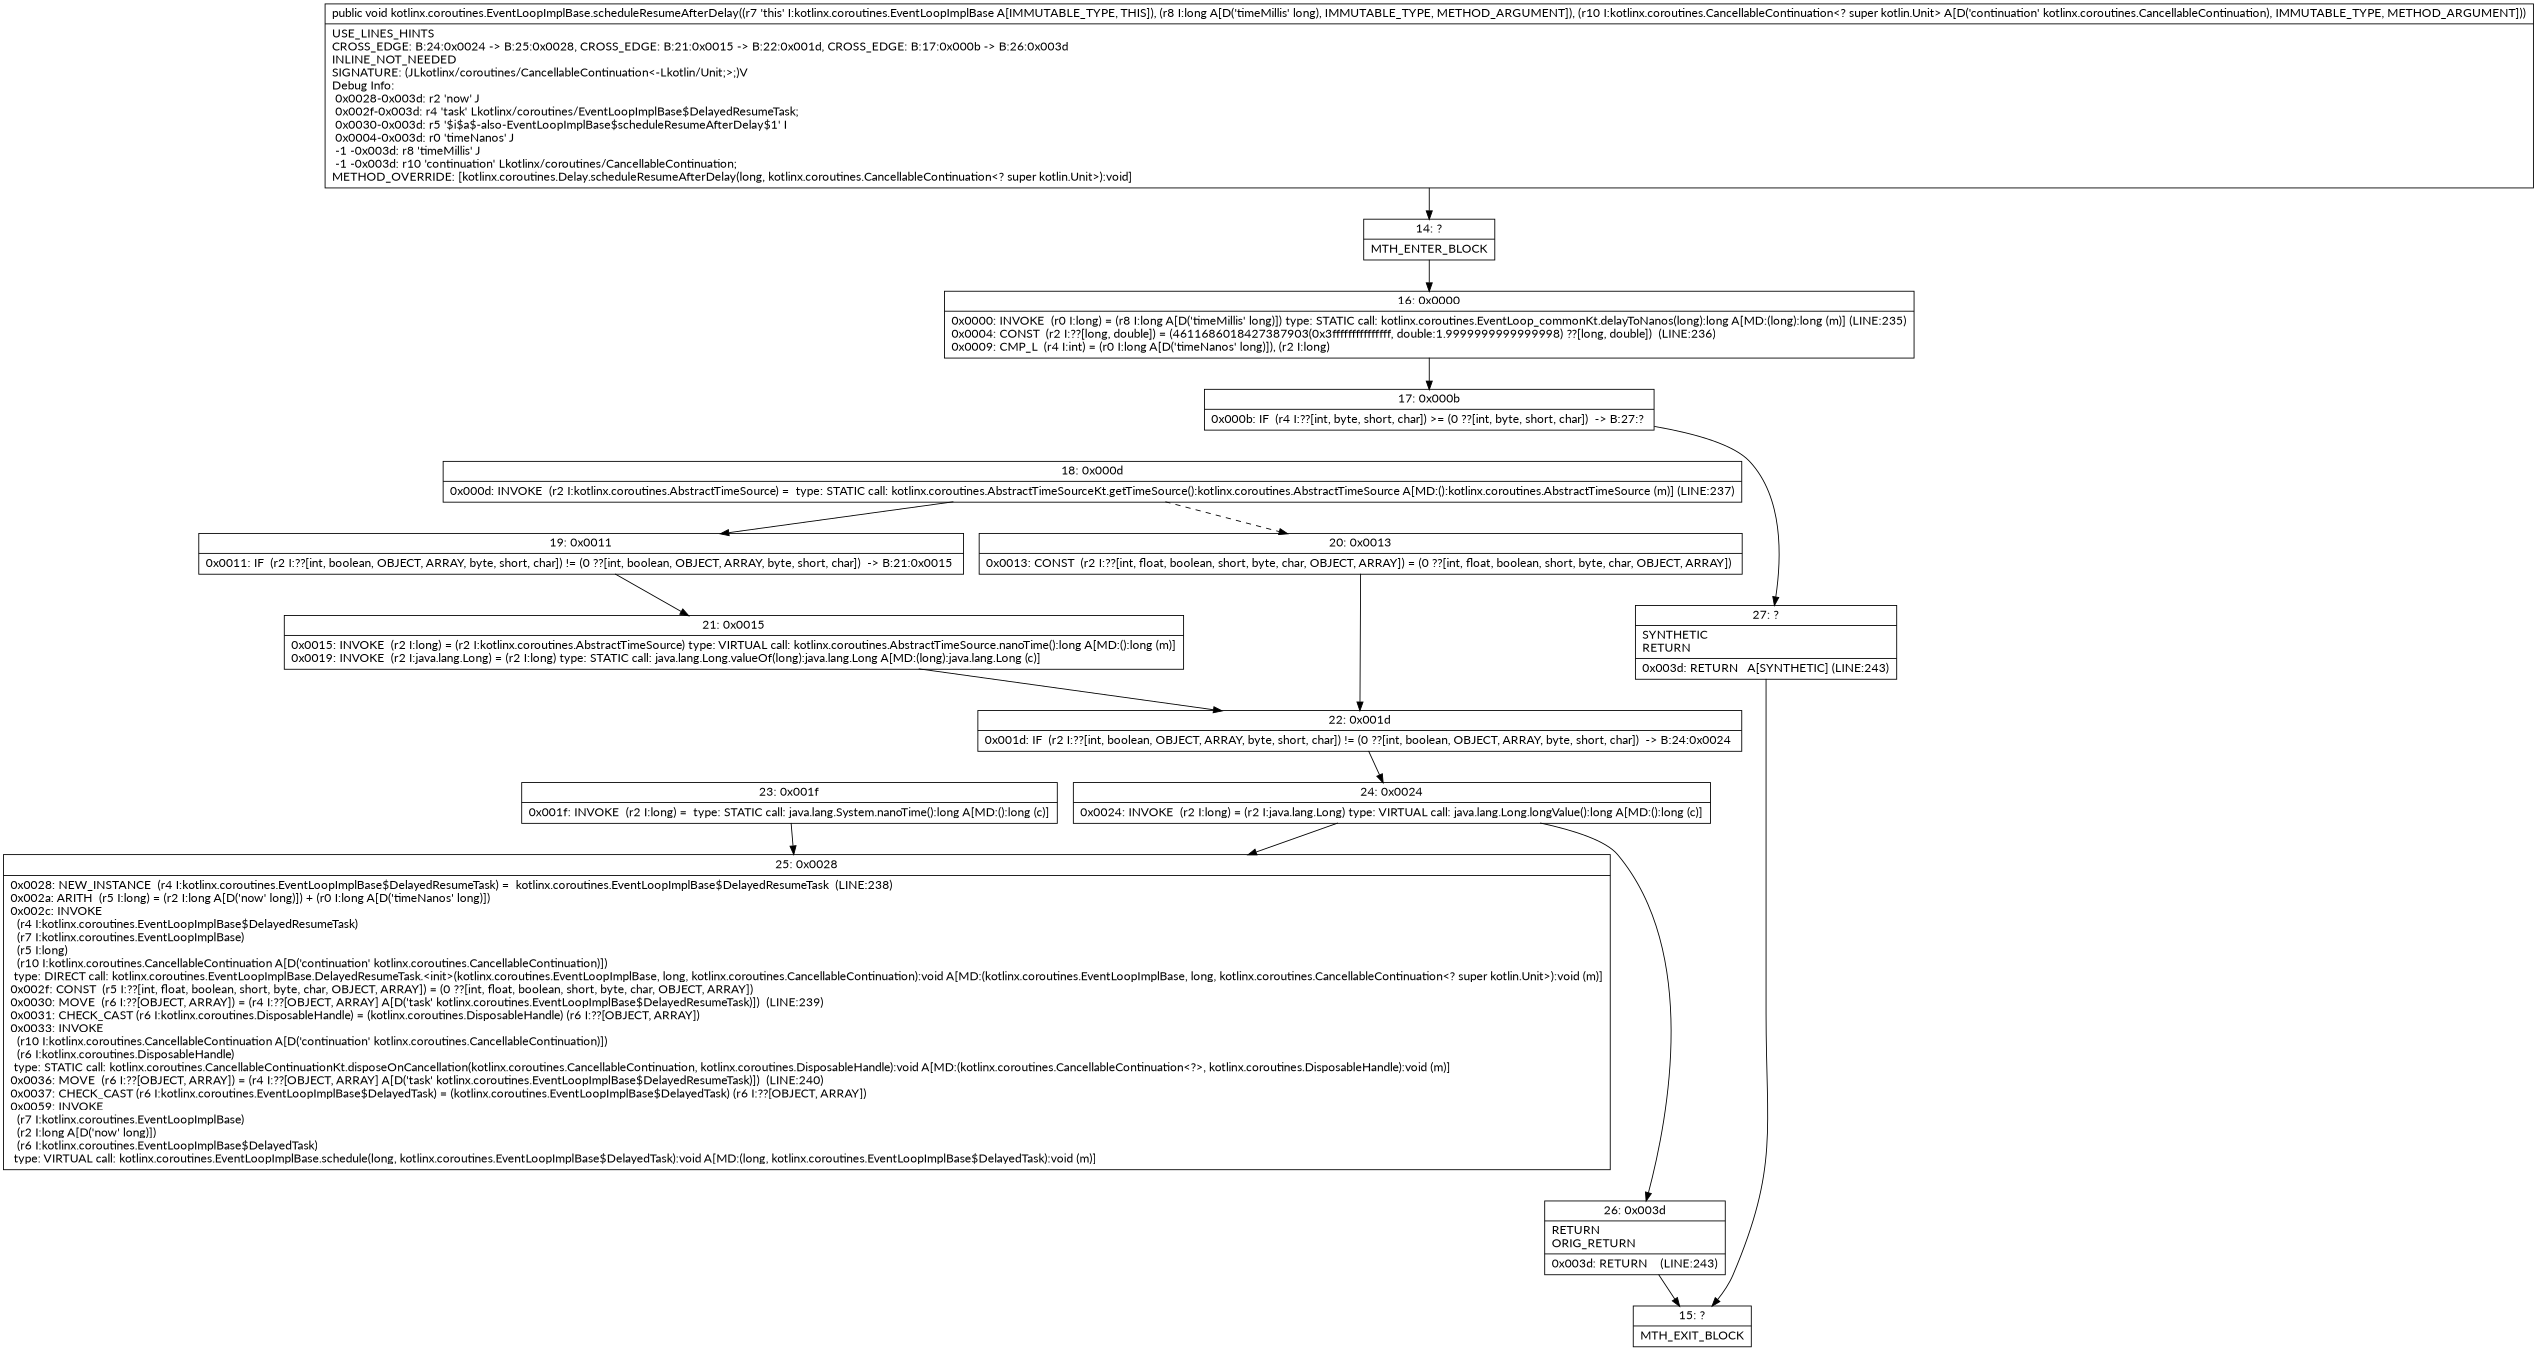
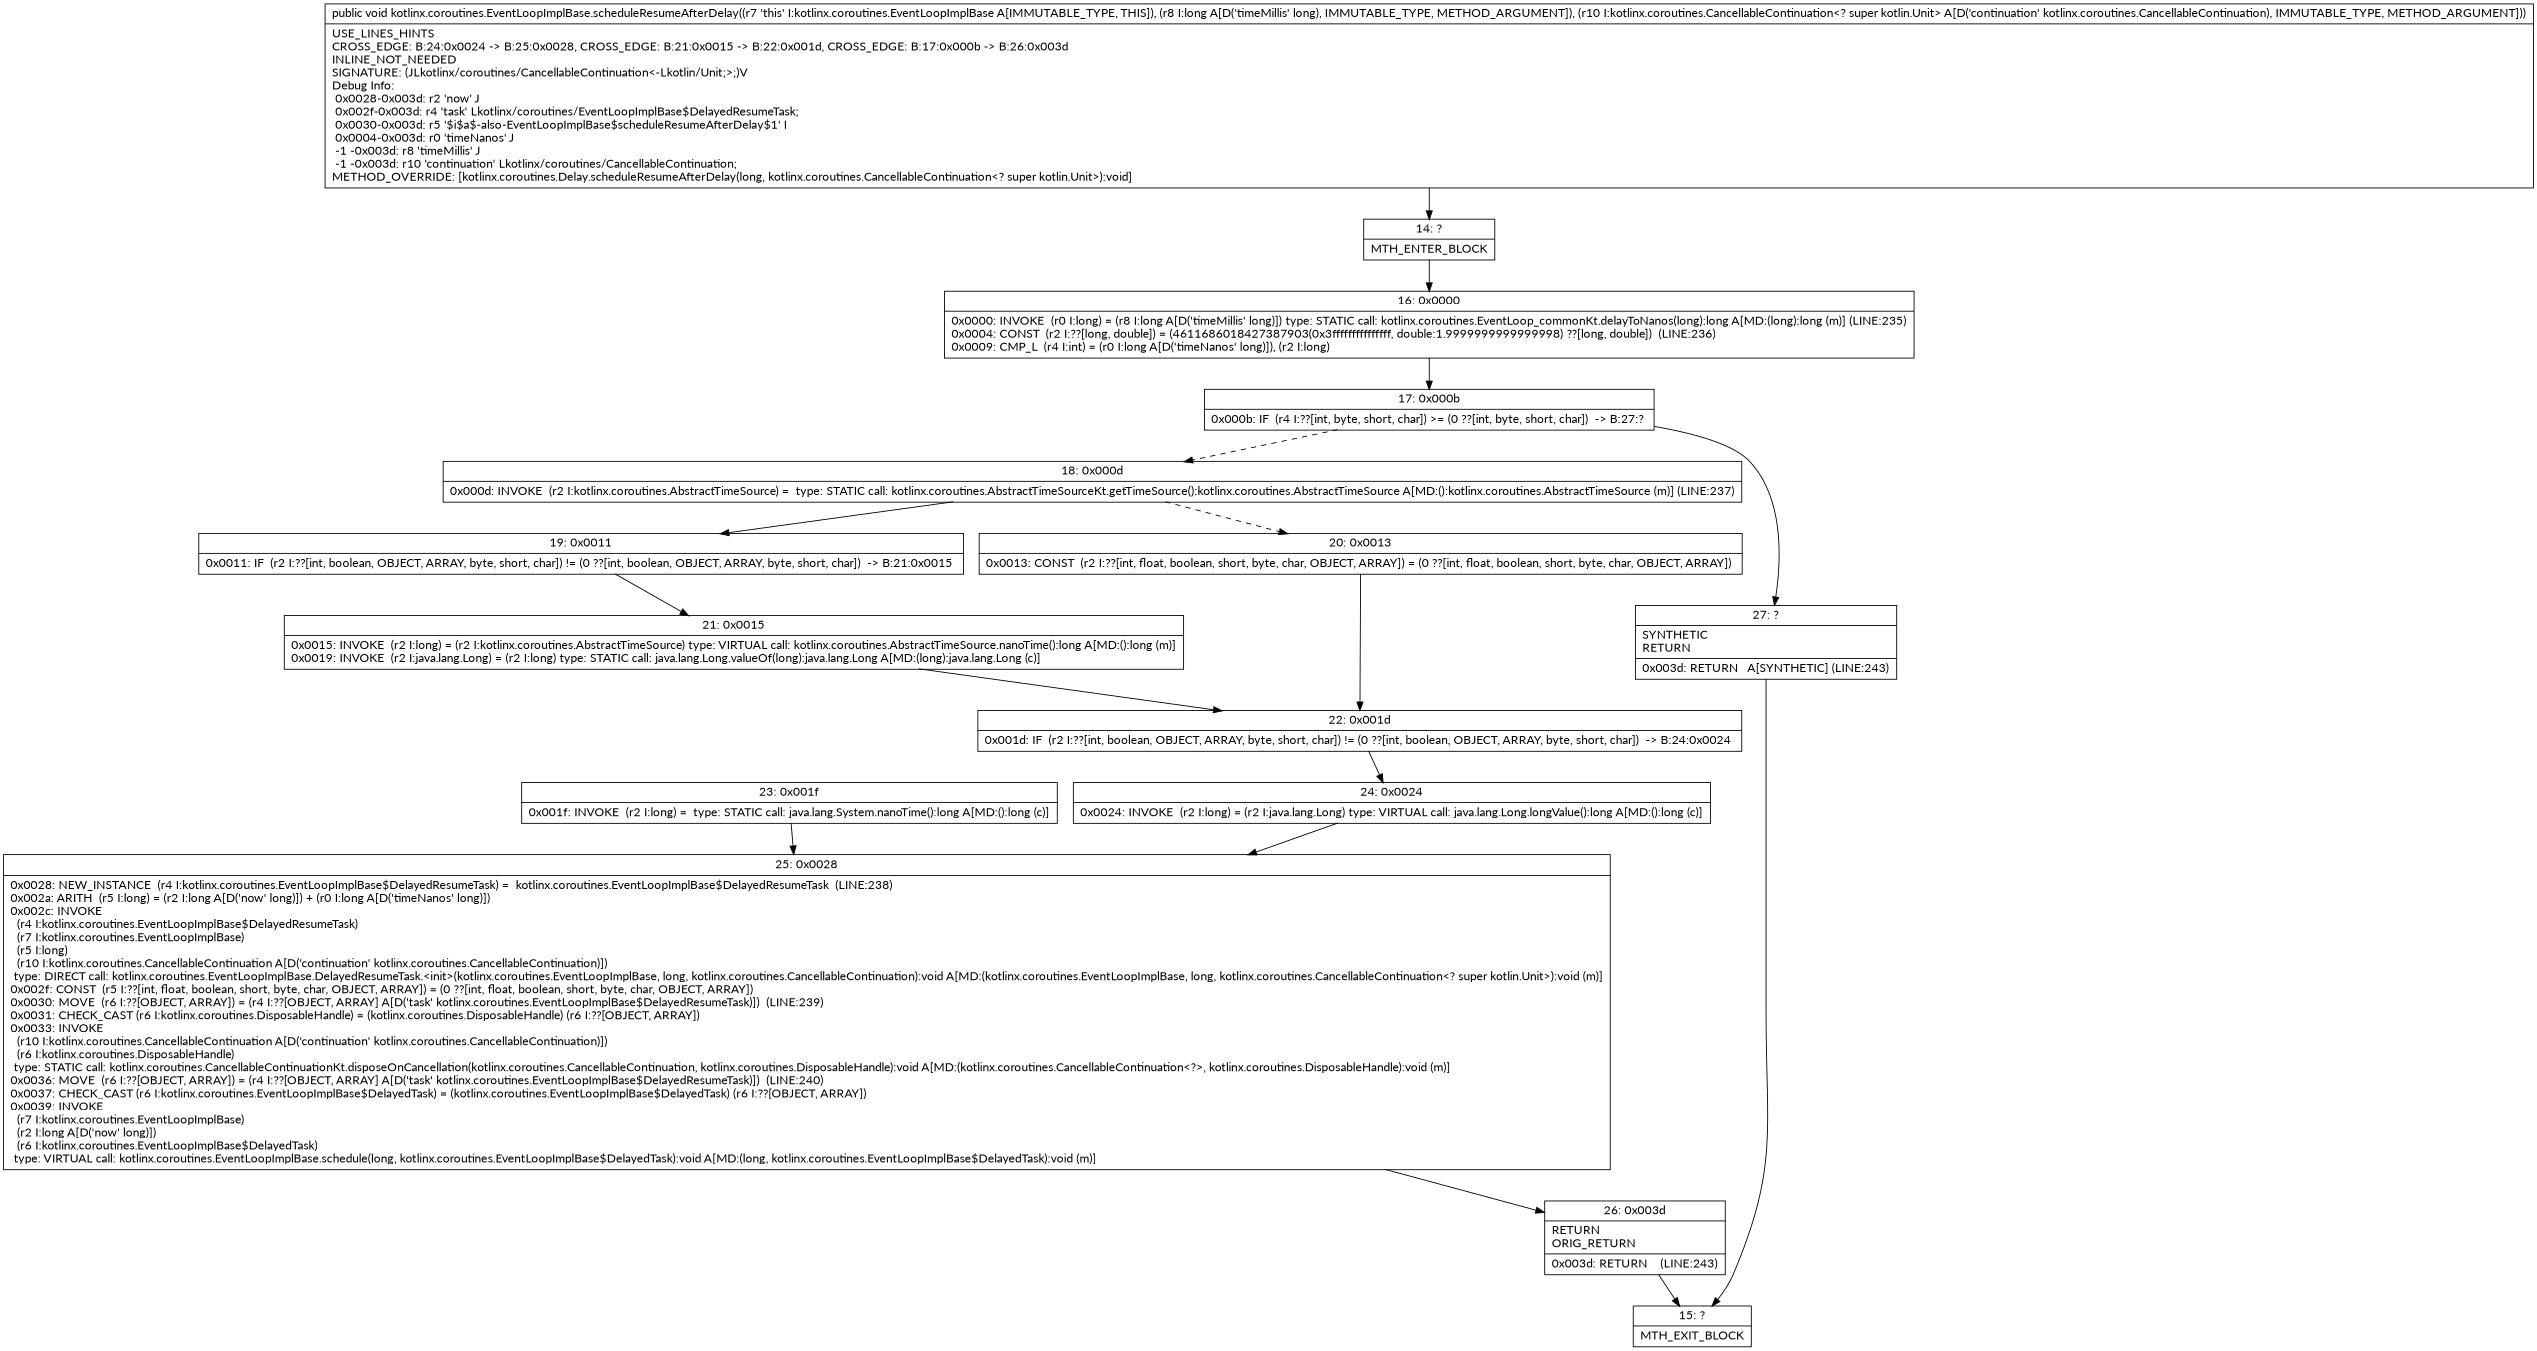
none -> (1265, 445)
(1667, 977) -> (1460, 1190)
(60, 1107) -> (60, 1107)
